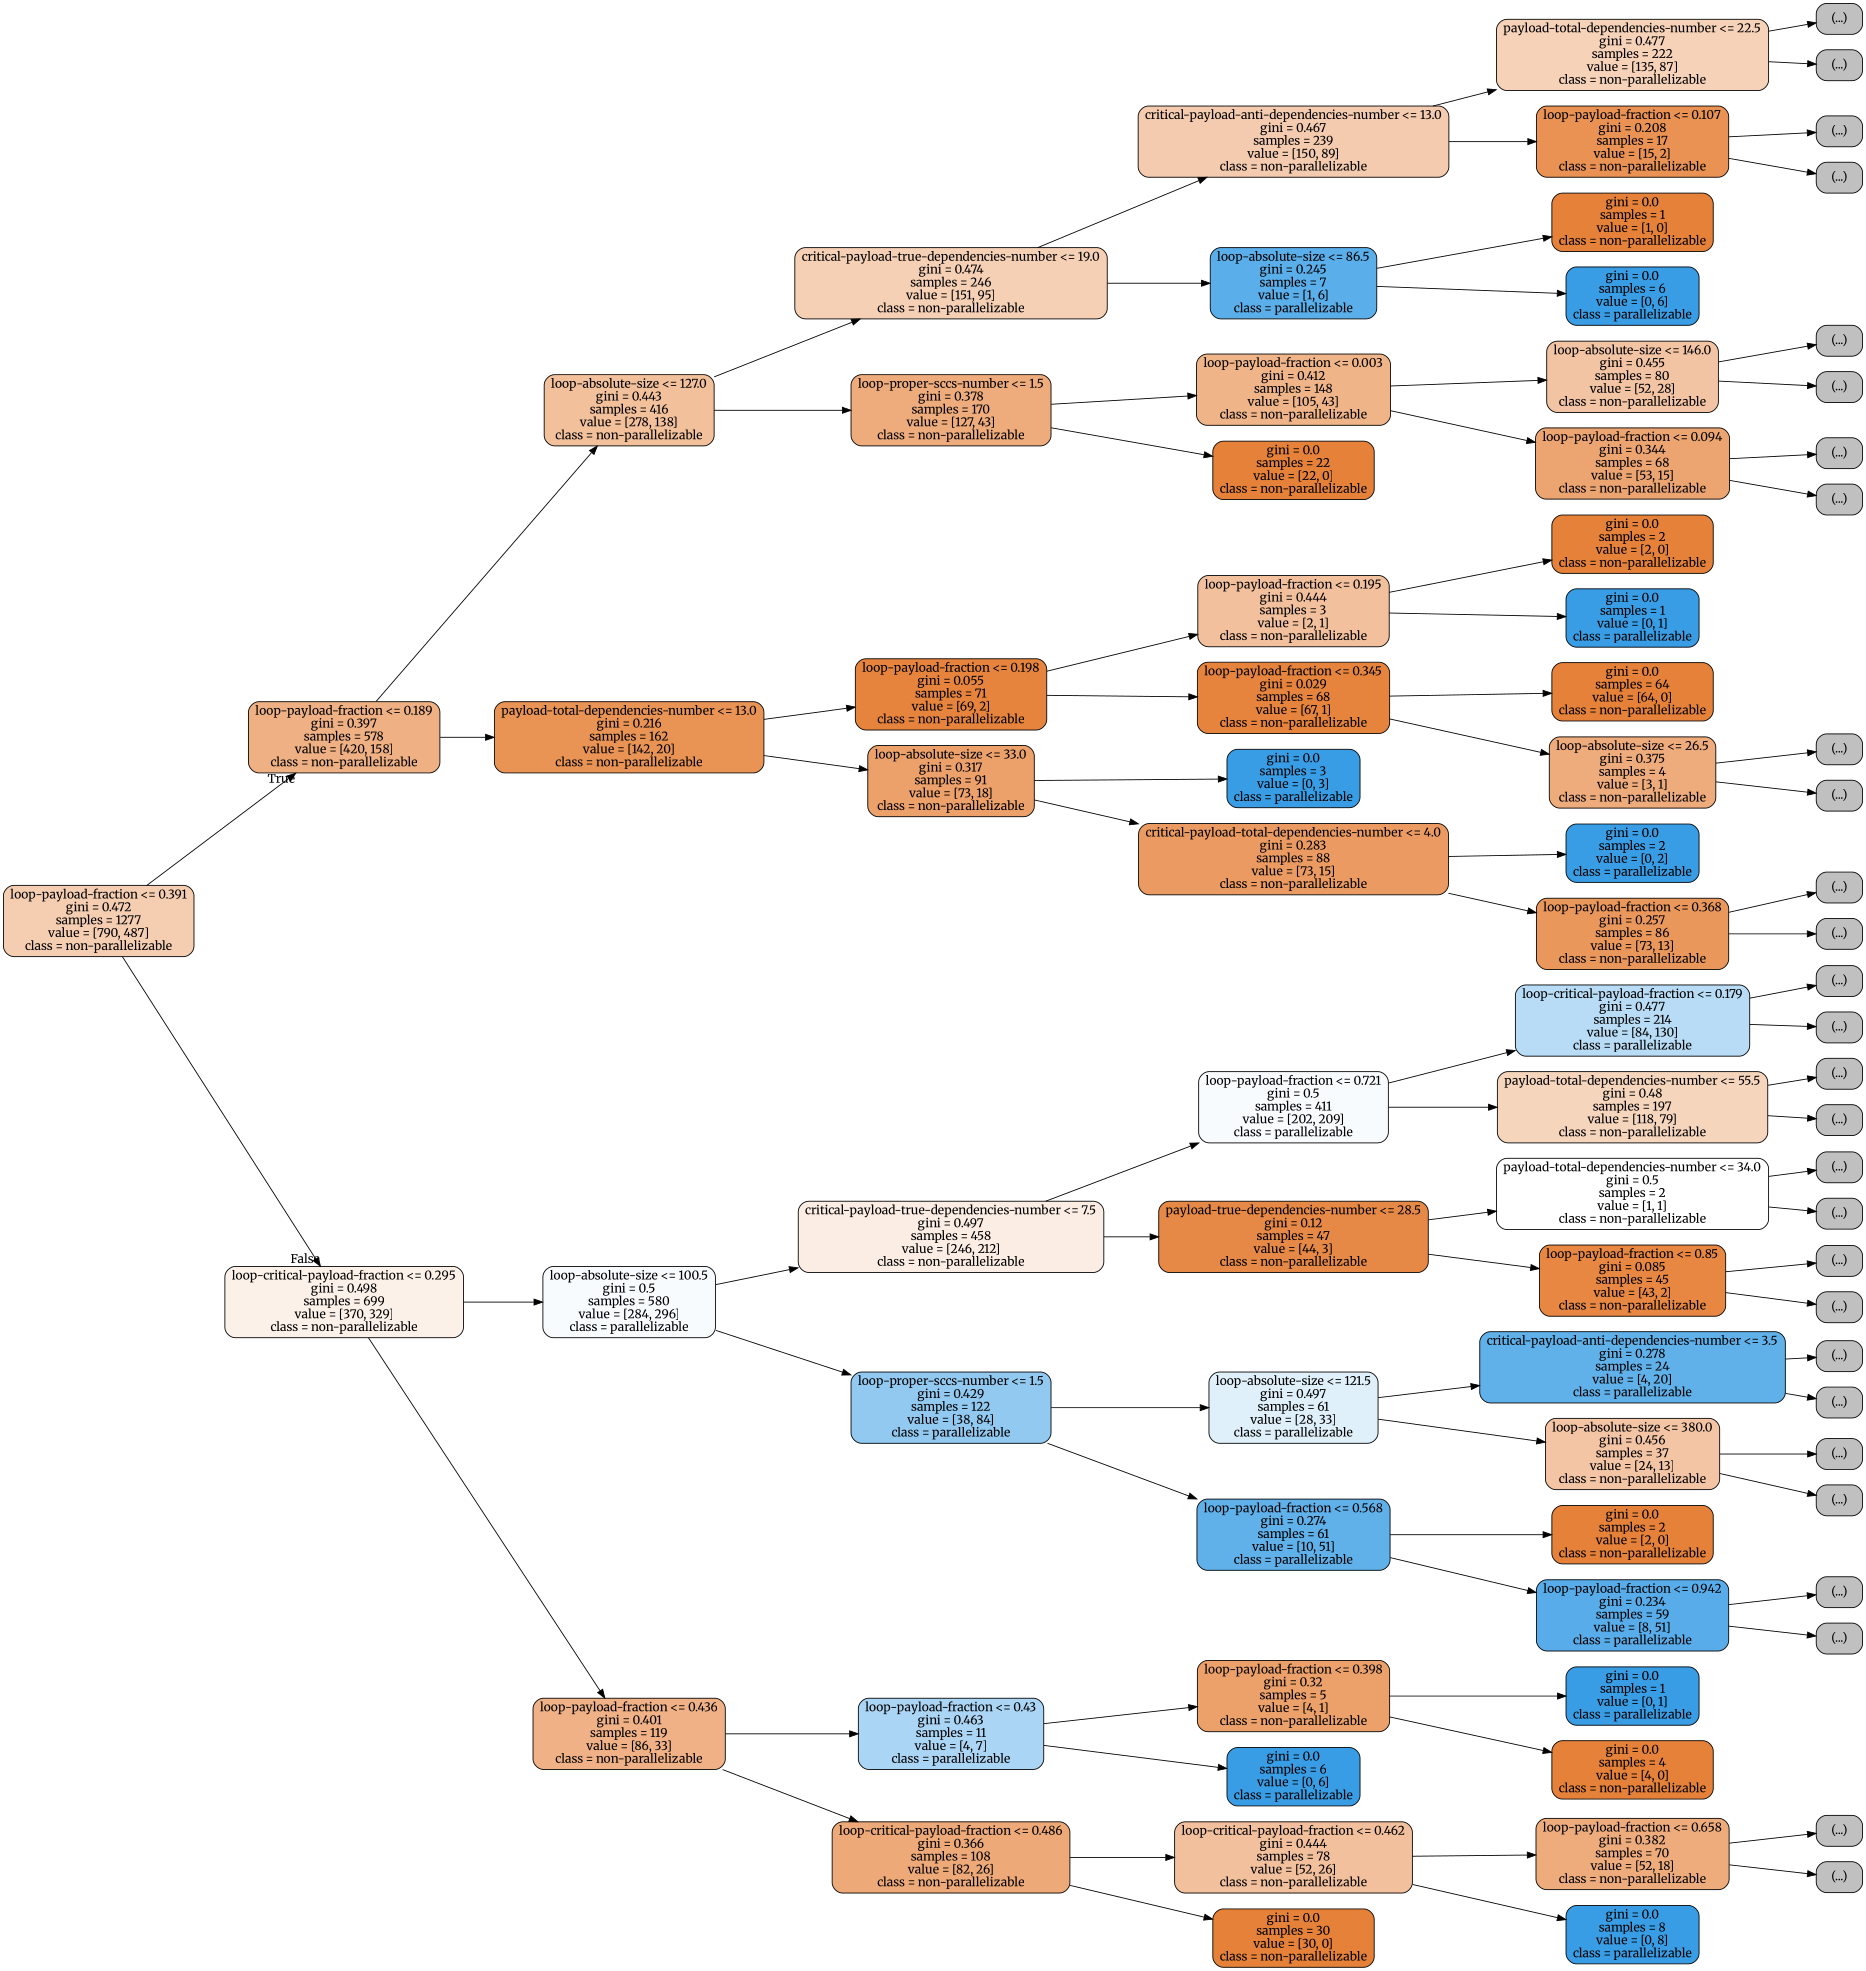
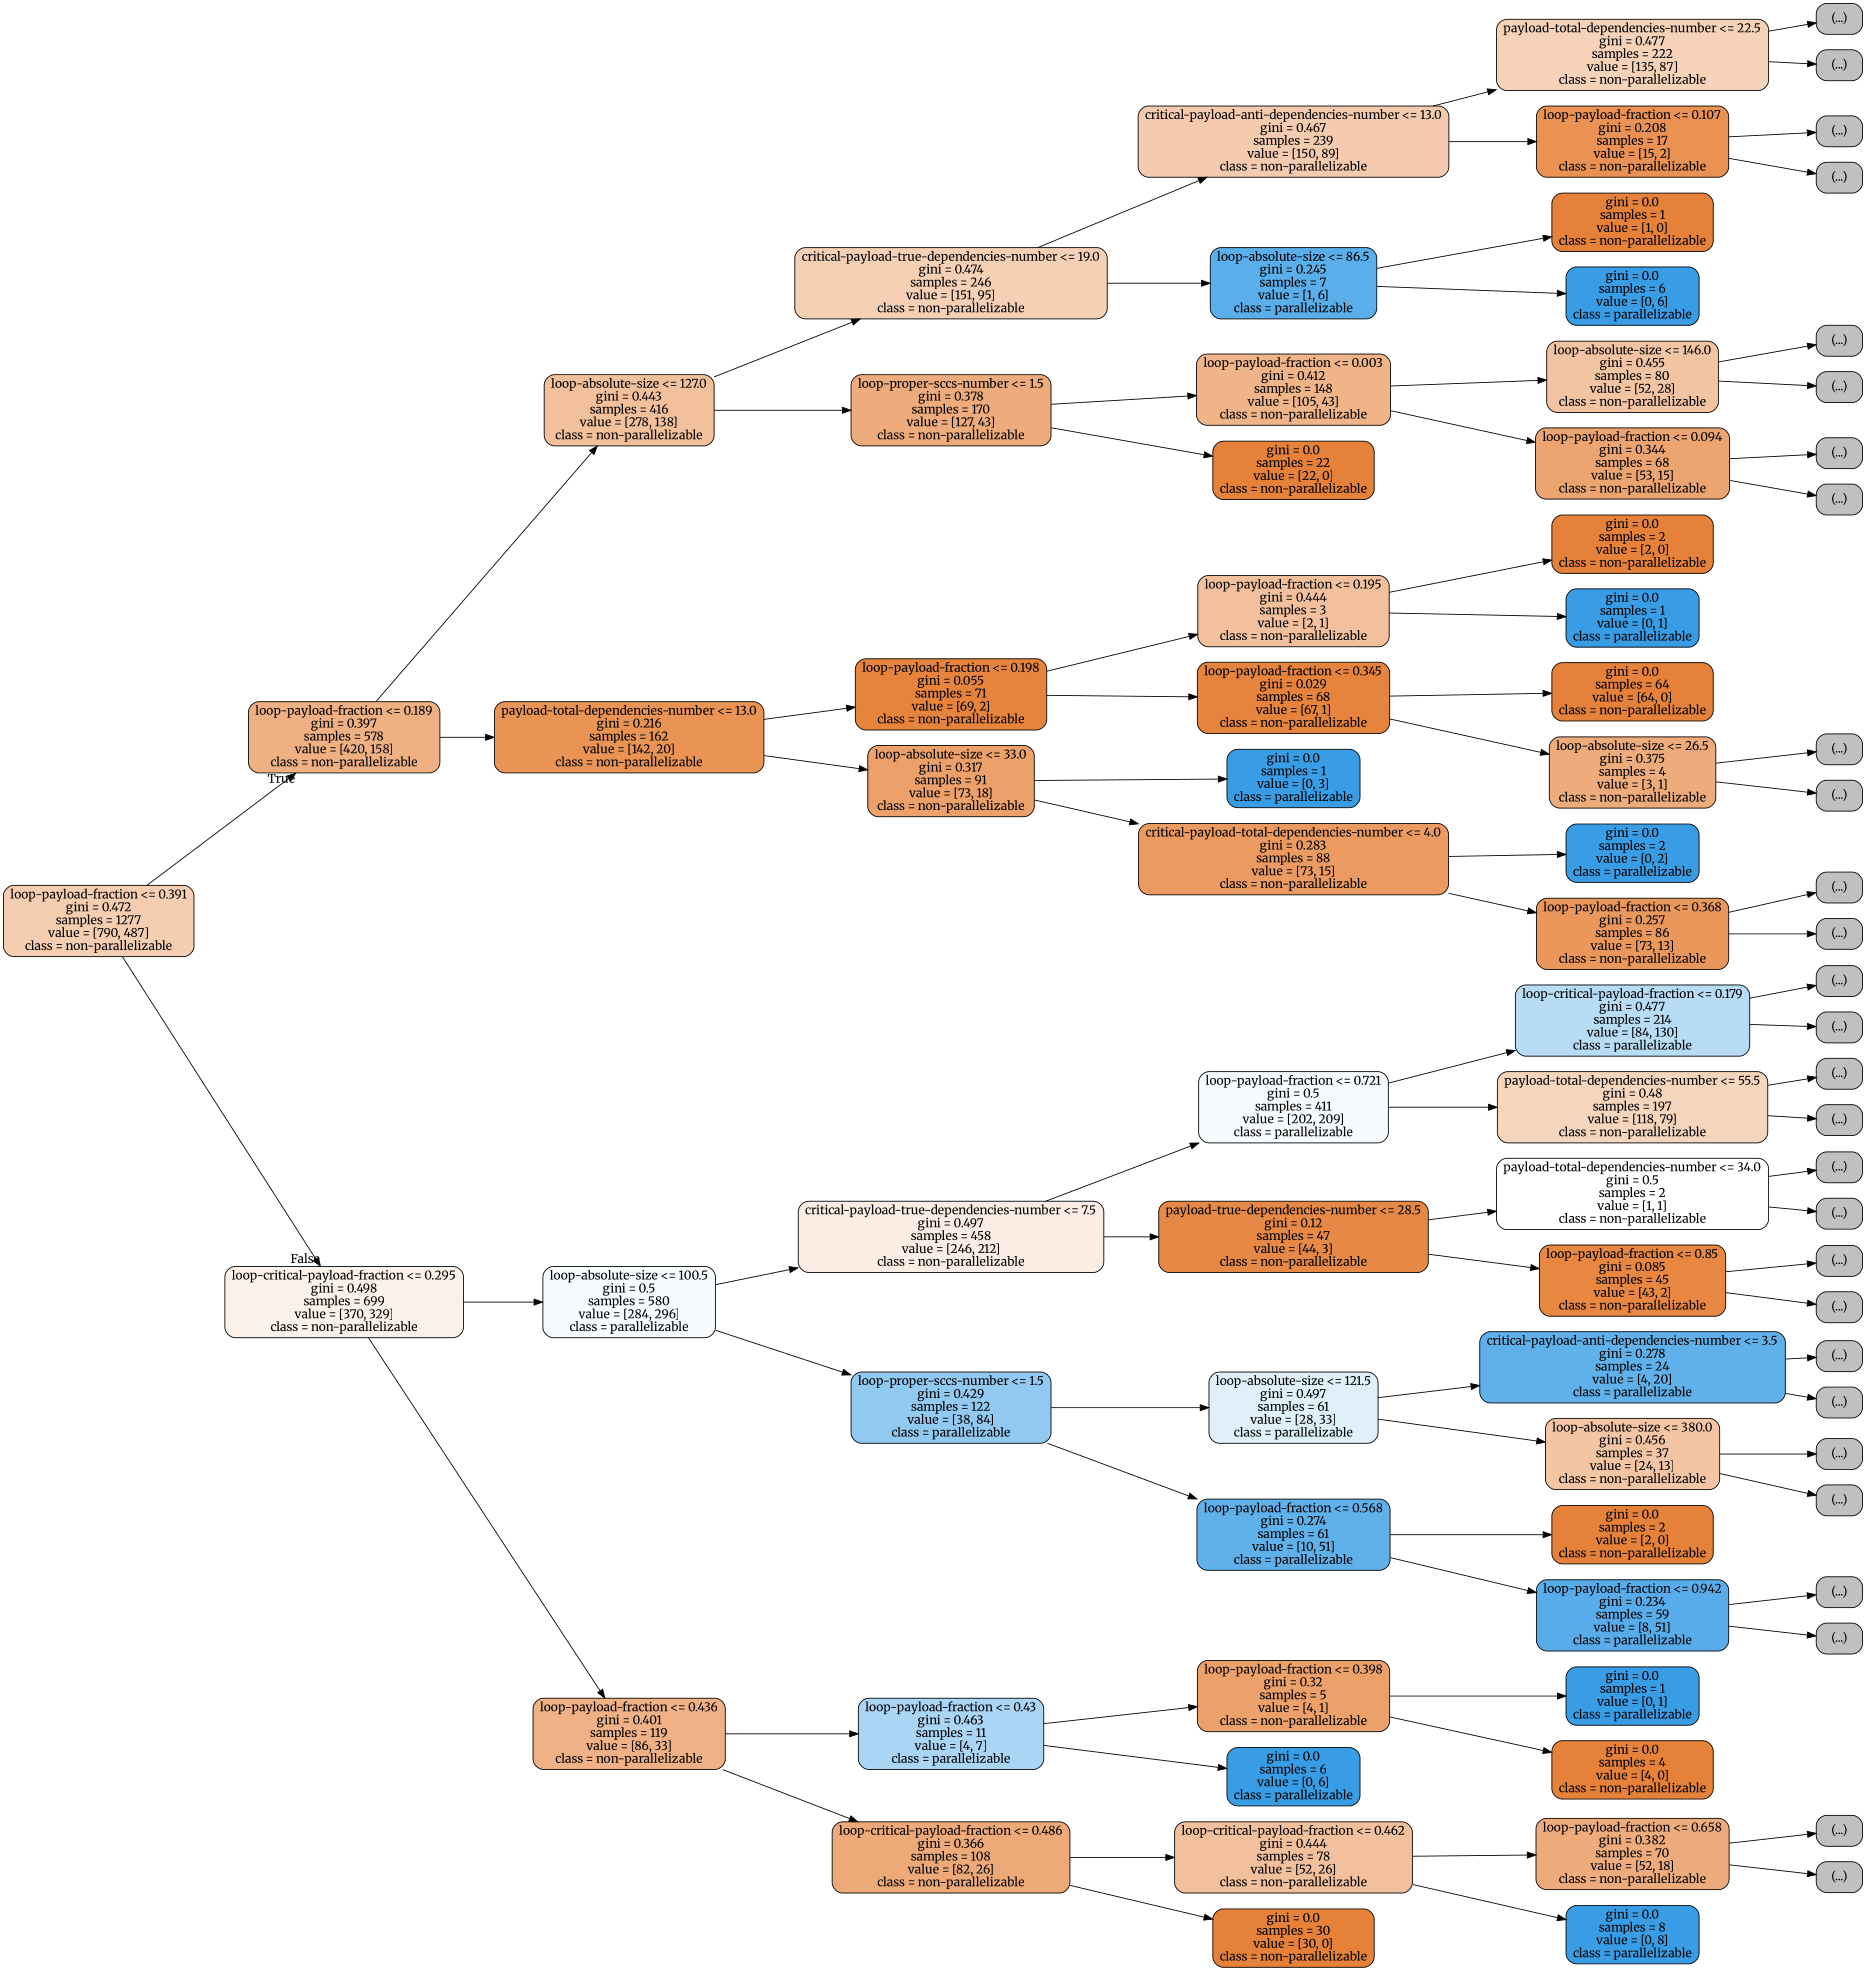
(1294, 779) -> (1294, 779)
